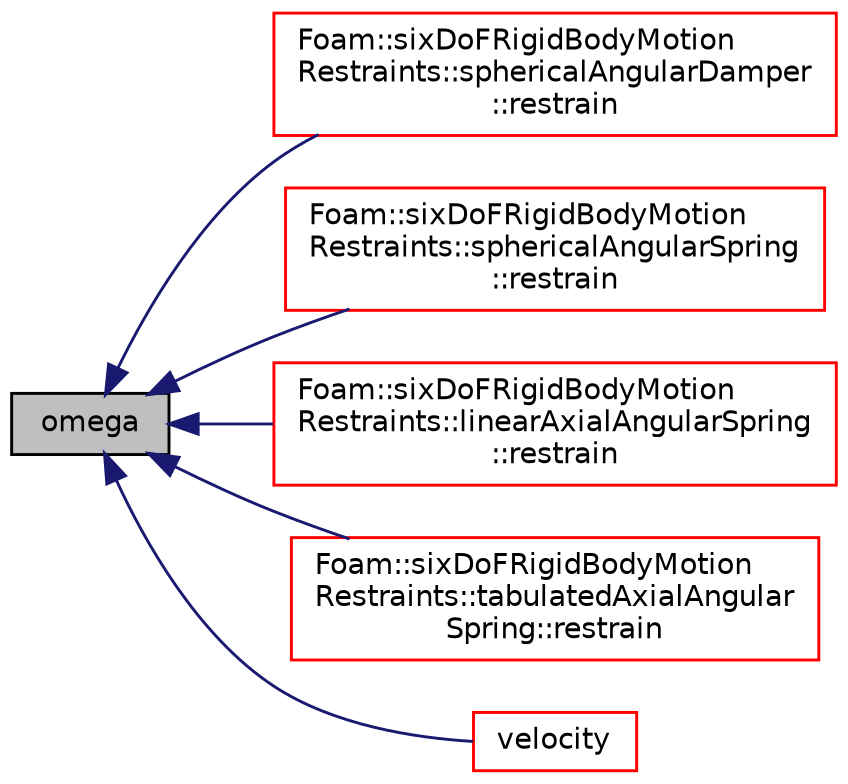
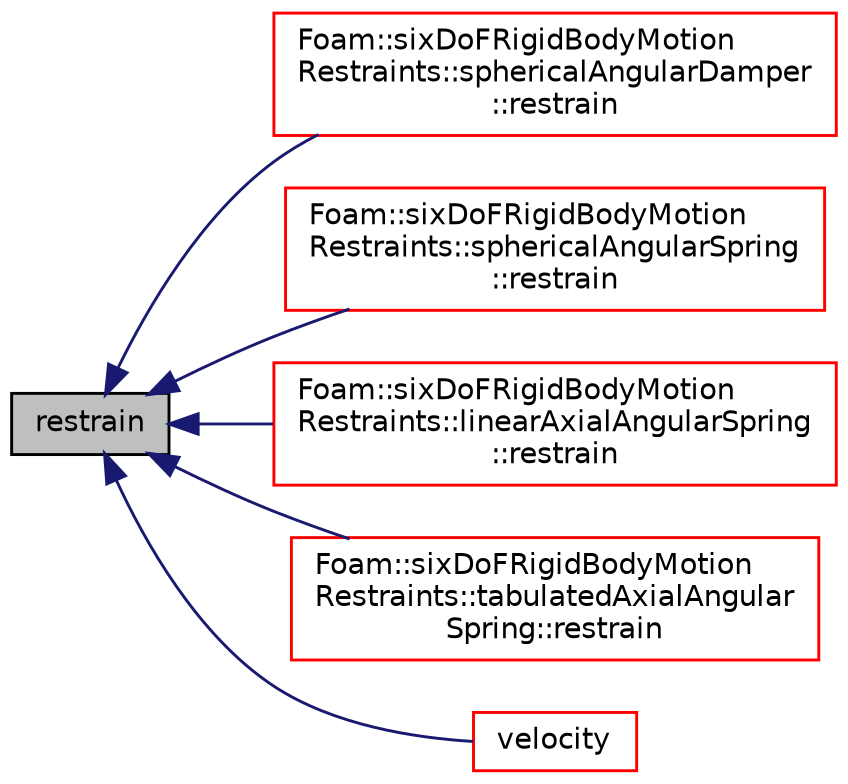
(90, 424) -> (90, 424)
